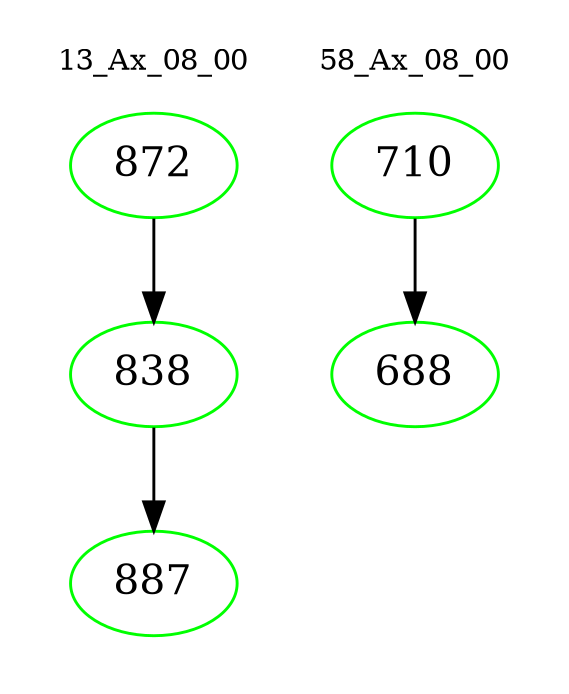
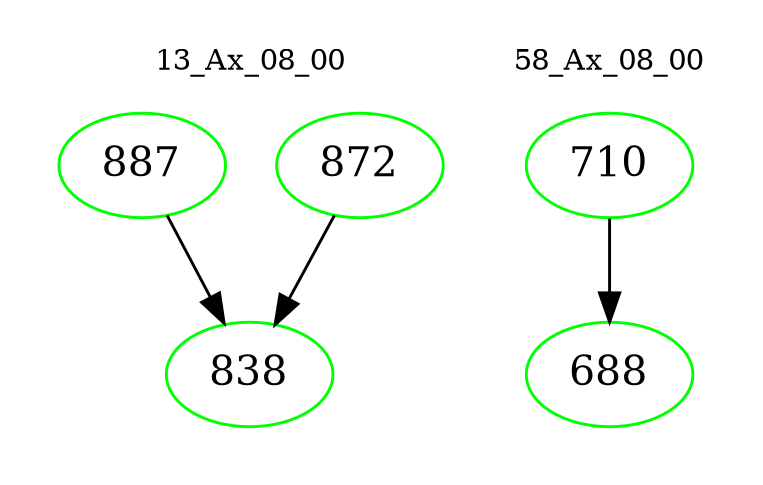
(154, 465) -> (189, 256)
